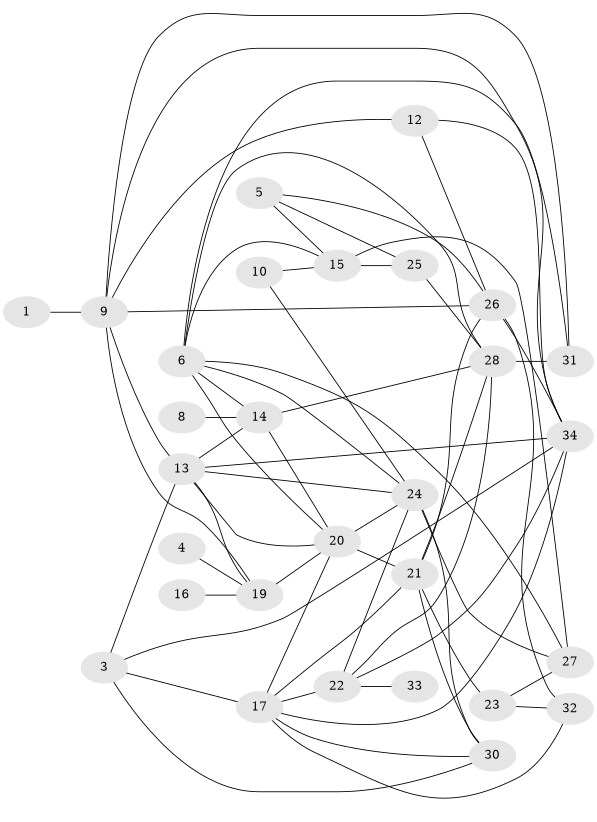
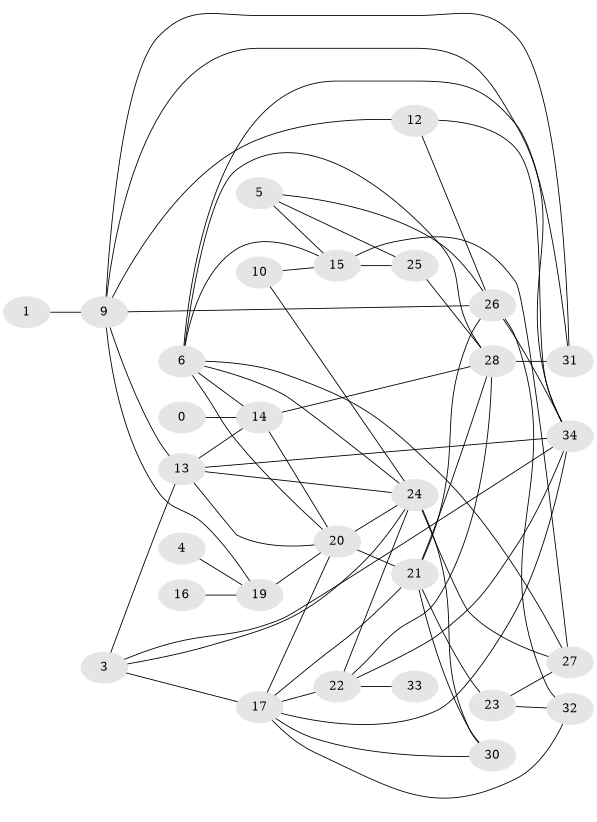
(182, 417) -> (182, 417)
(221, 532) -> none
(273, 792) -> (231, 639)
